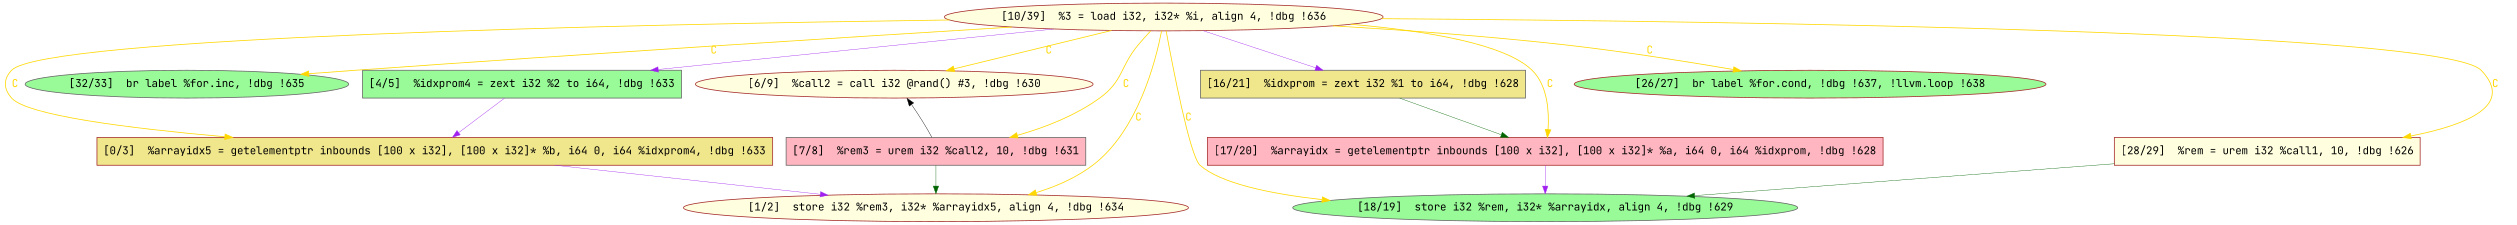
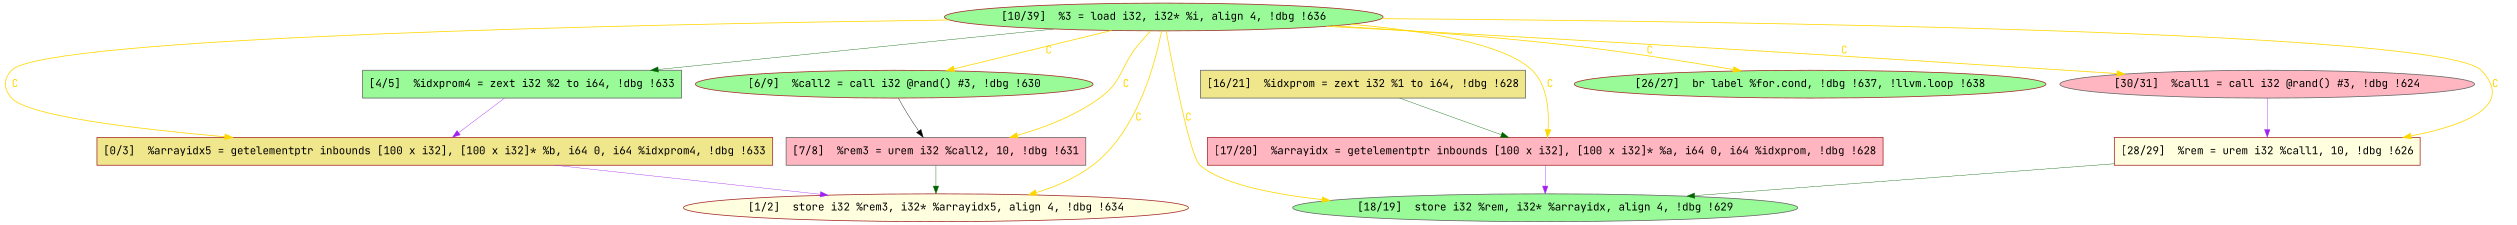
(1164, 17) -> (1164, 17)
(856, 49) -> (856, 49)
(1259, 49) -> none
(187, 84) -> none
(894, 84) -> (894, 84)
none -> (2267, 84)
(922, 121) -> (908, 115)
